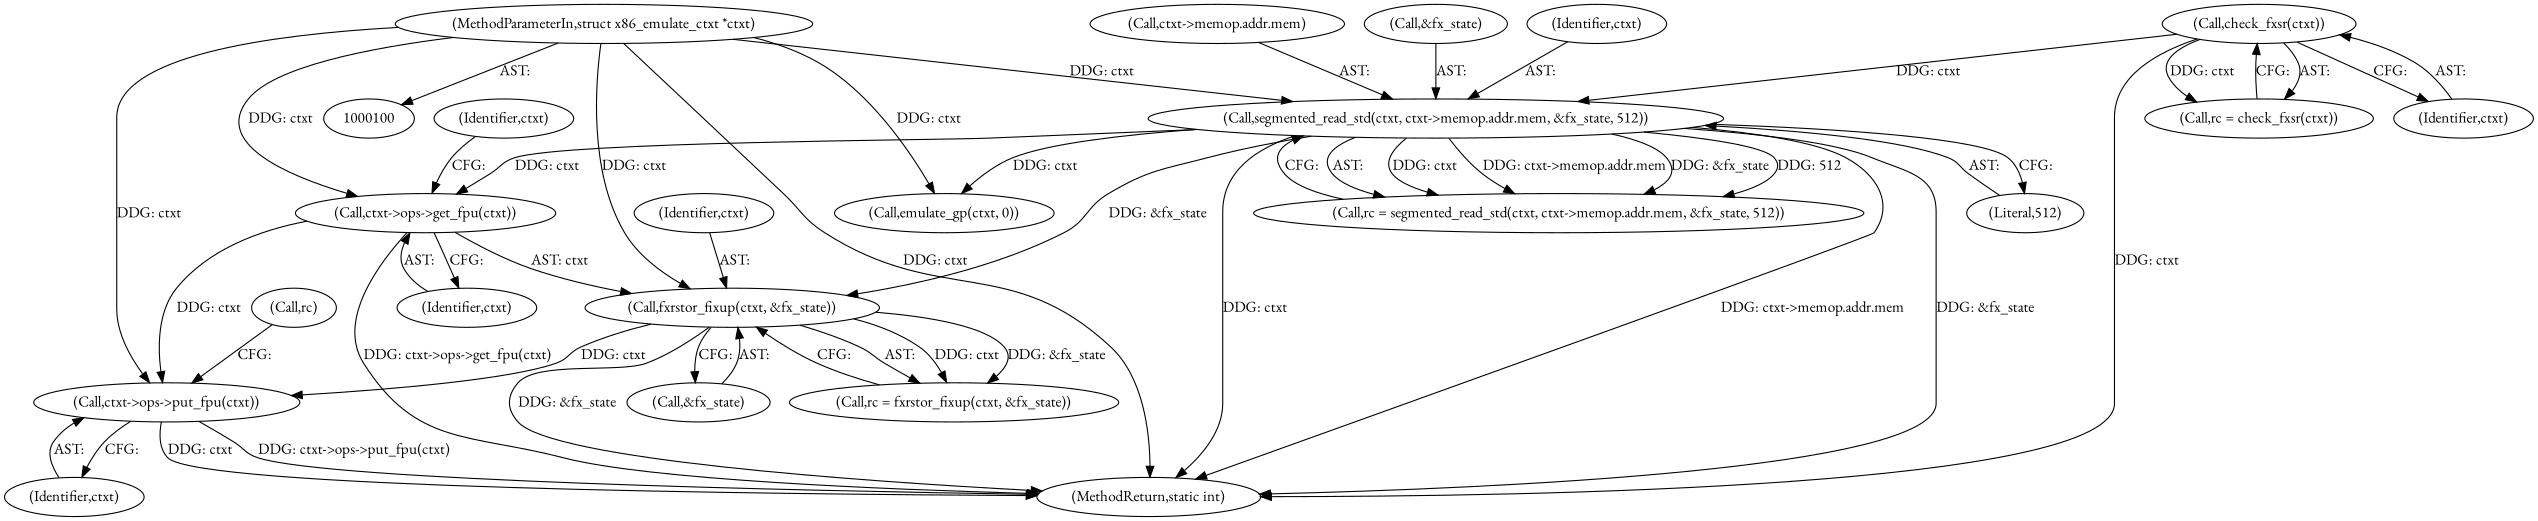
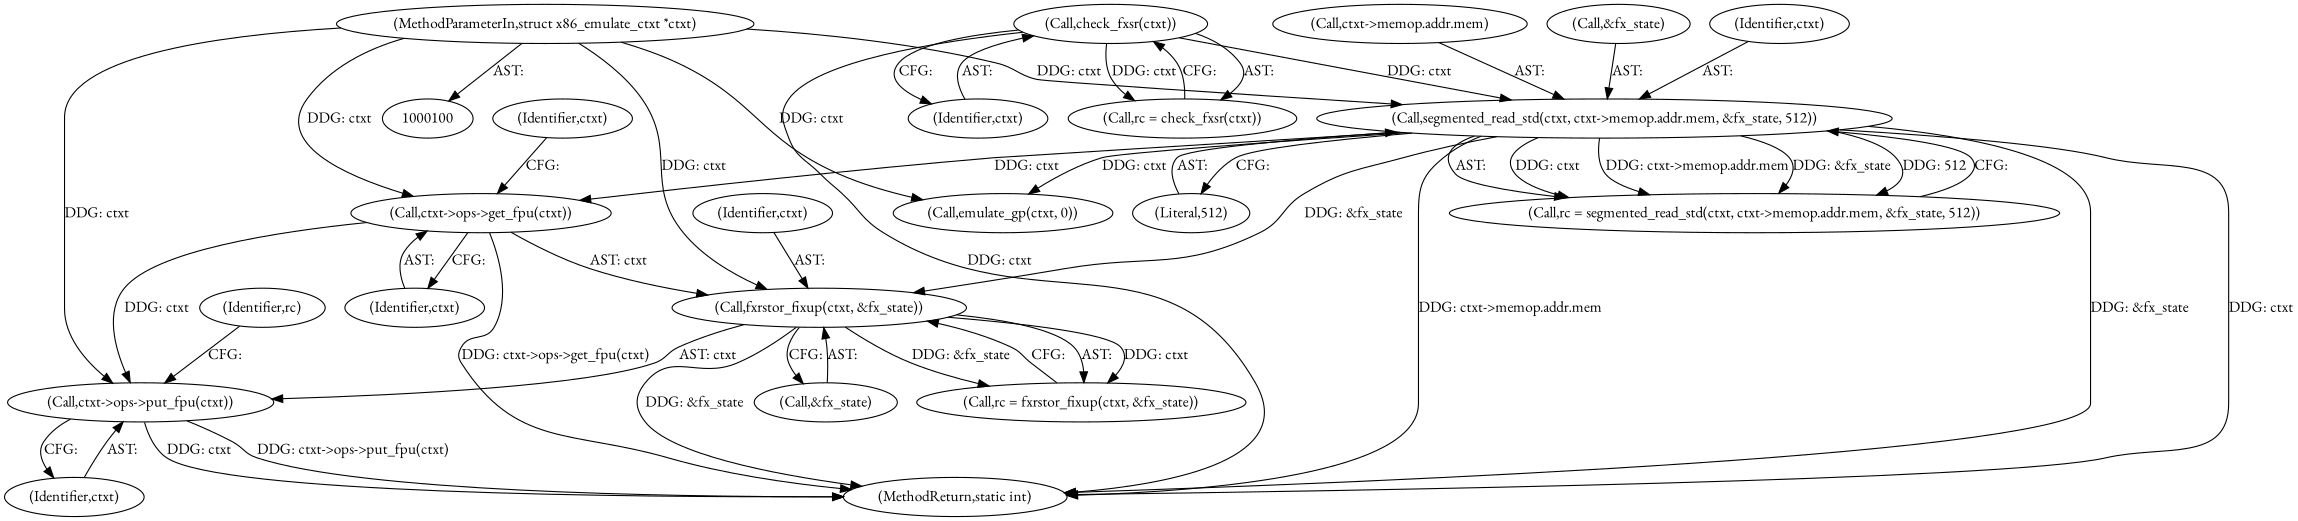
(899, 267) -> none
(294, 308) -> (262, 308)
(614, 355) -> (708, 355)
